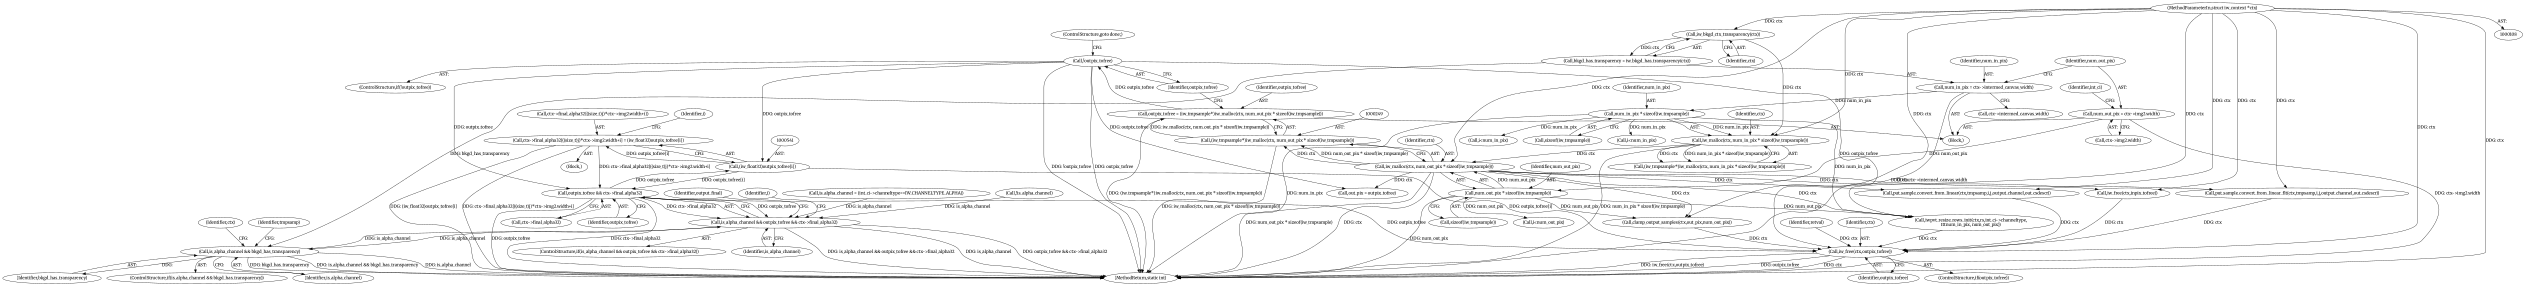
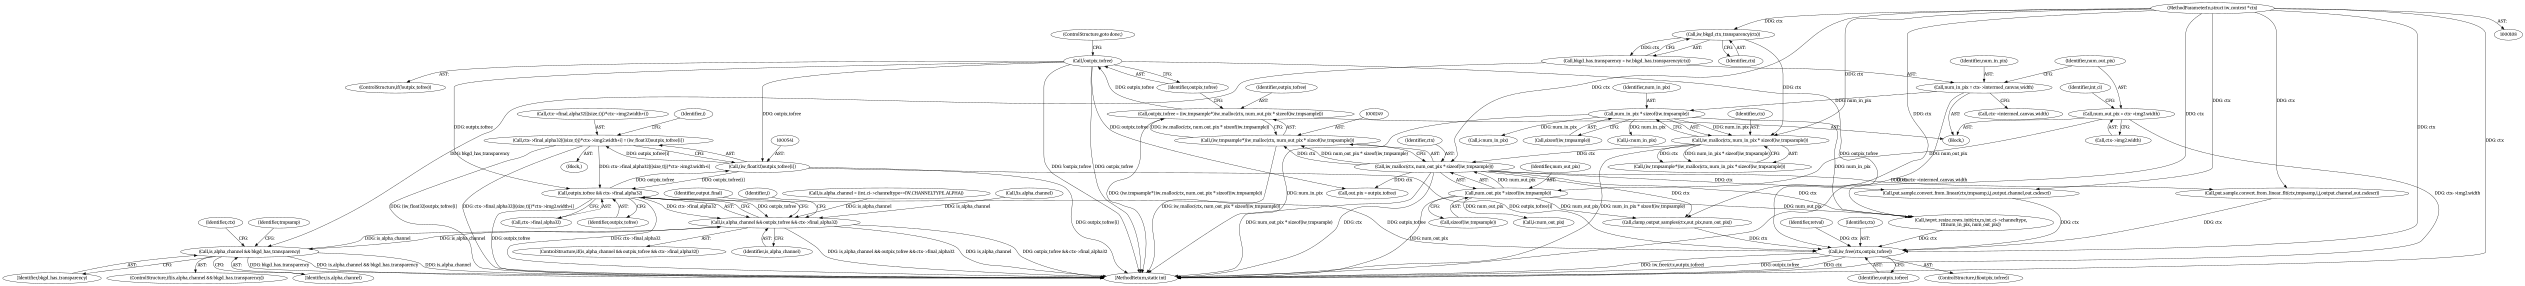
none -> (1678, 131)
none -> (995, 174)
(2127, 193) -> none
(168, 265) -> (168, 265)
